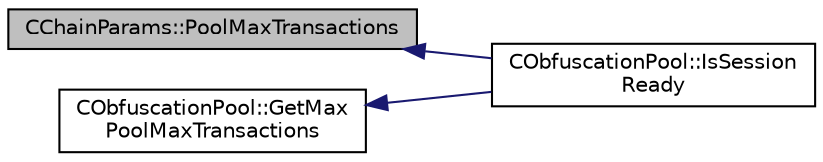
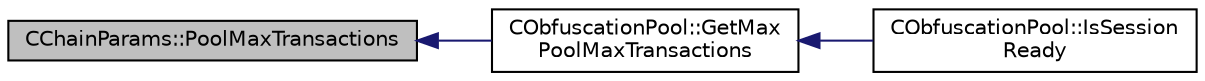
(458, 55) -> (465, 41)
